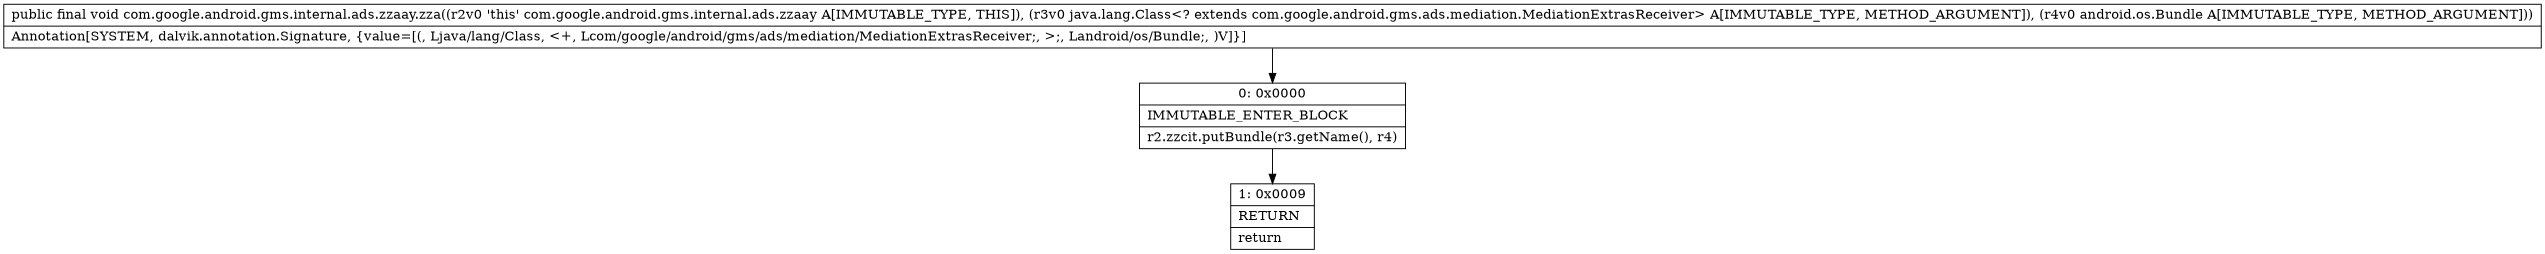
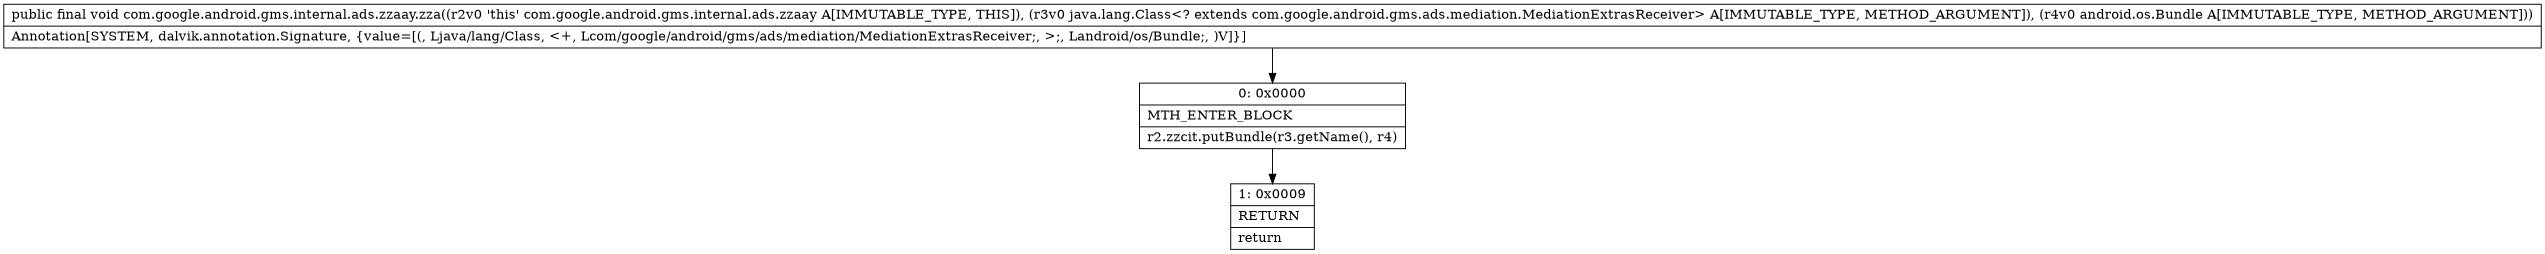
(1248, 115) -> (1220, 115)
